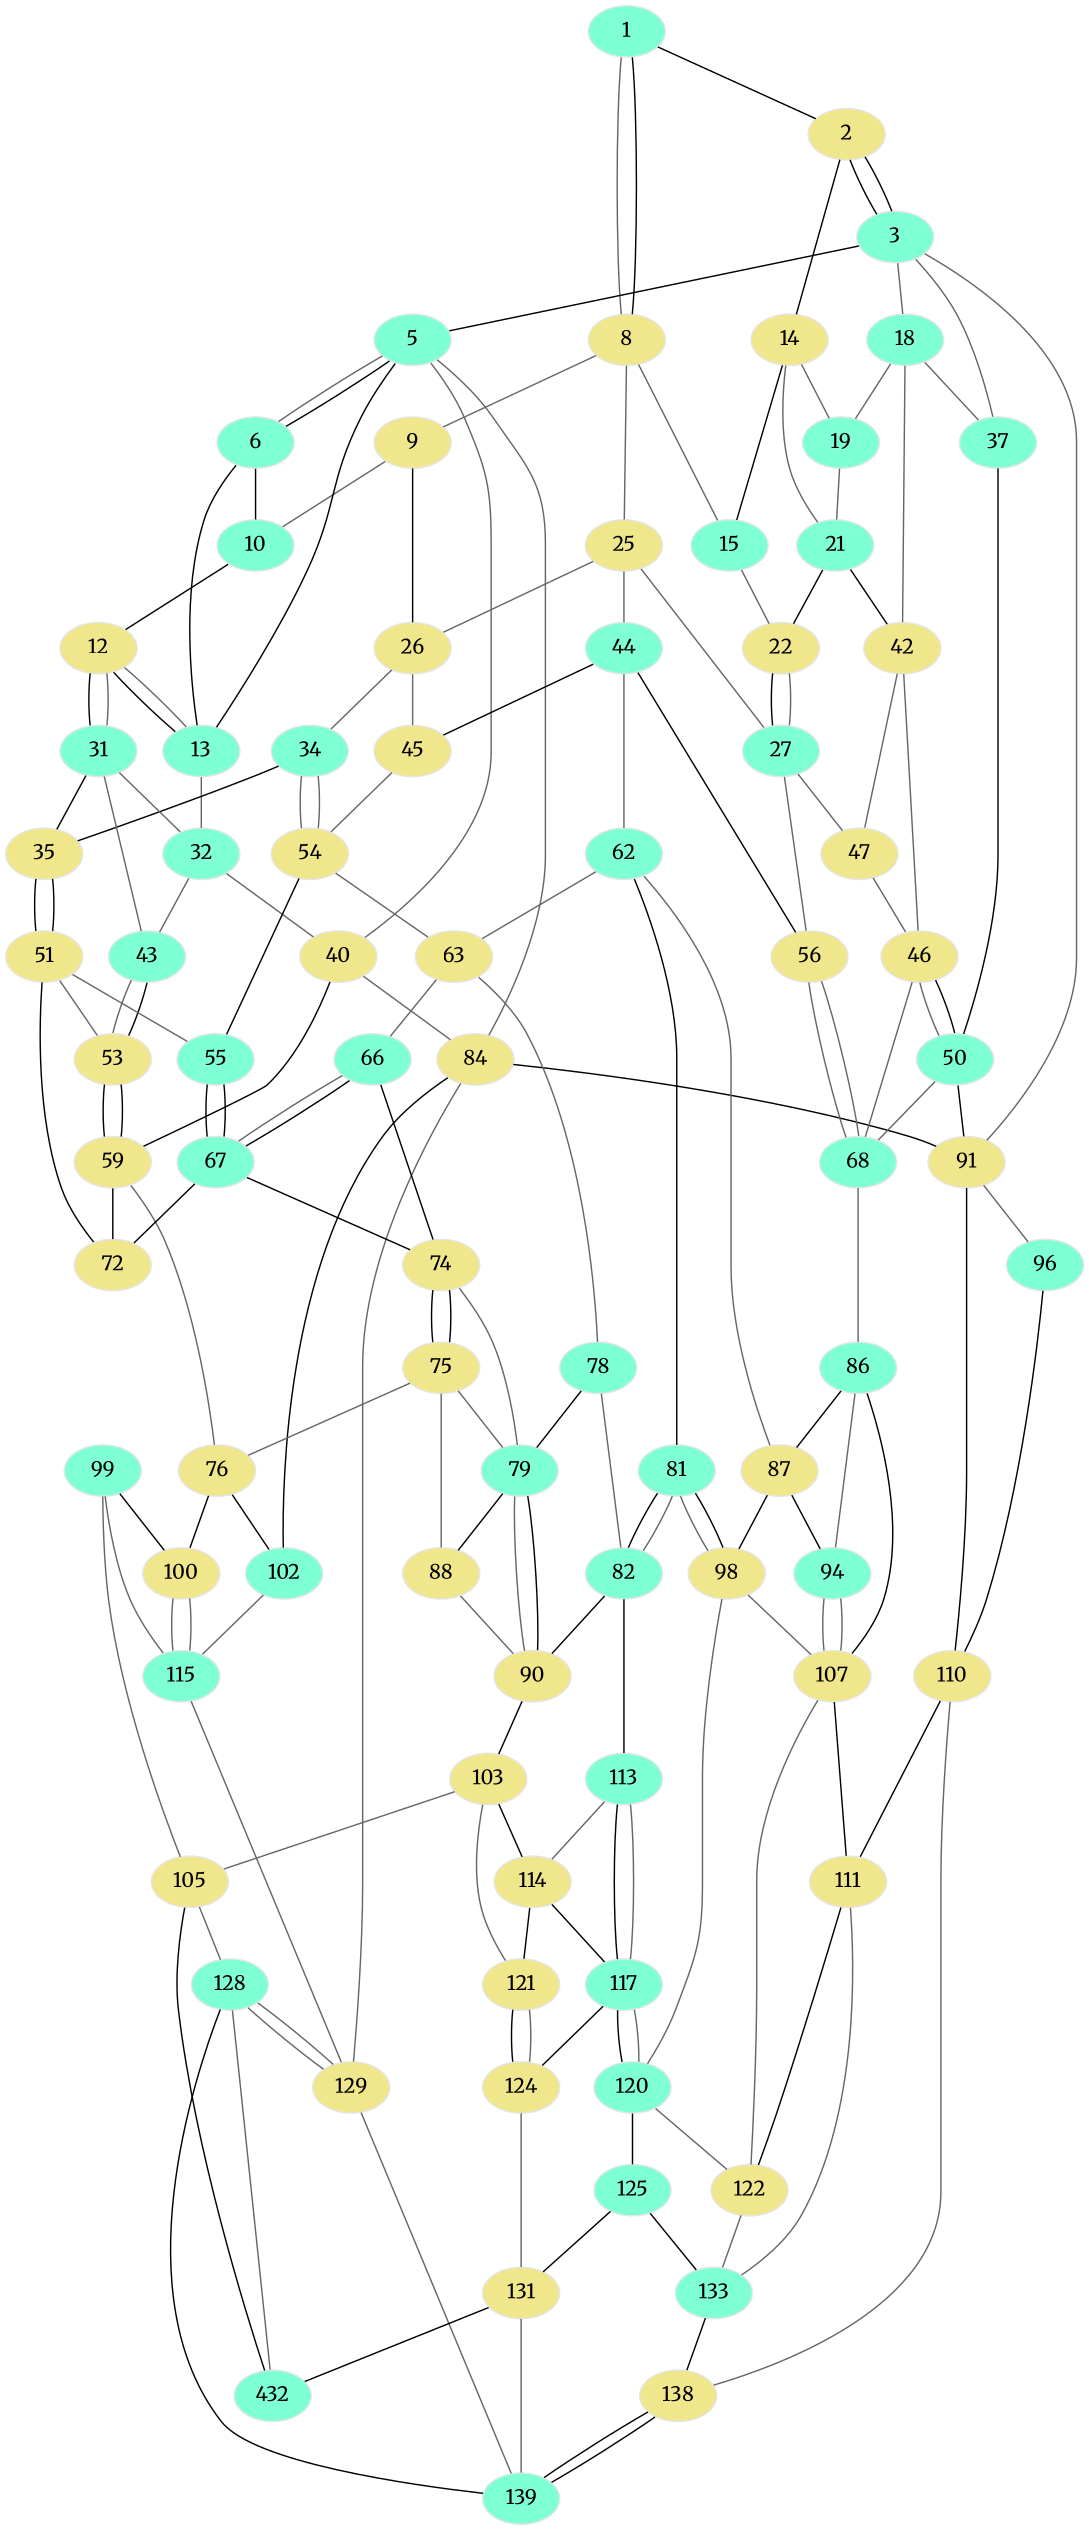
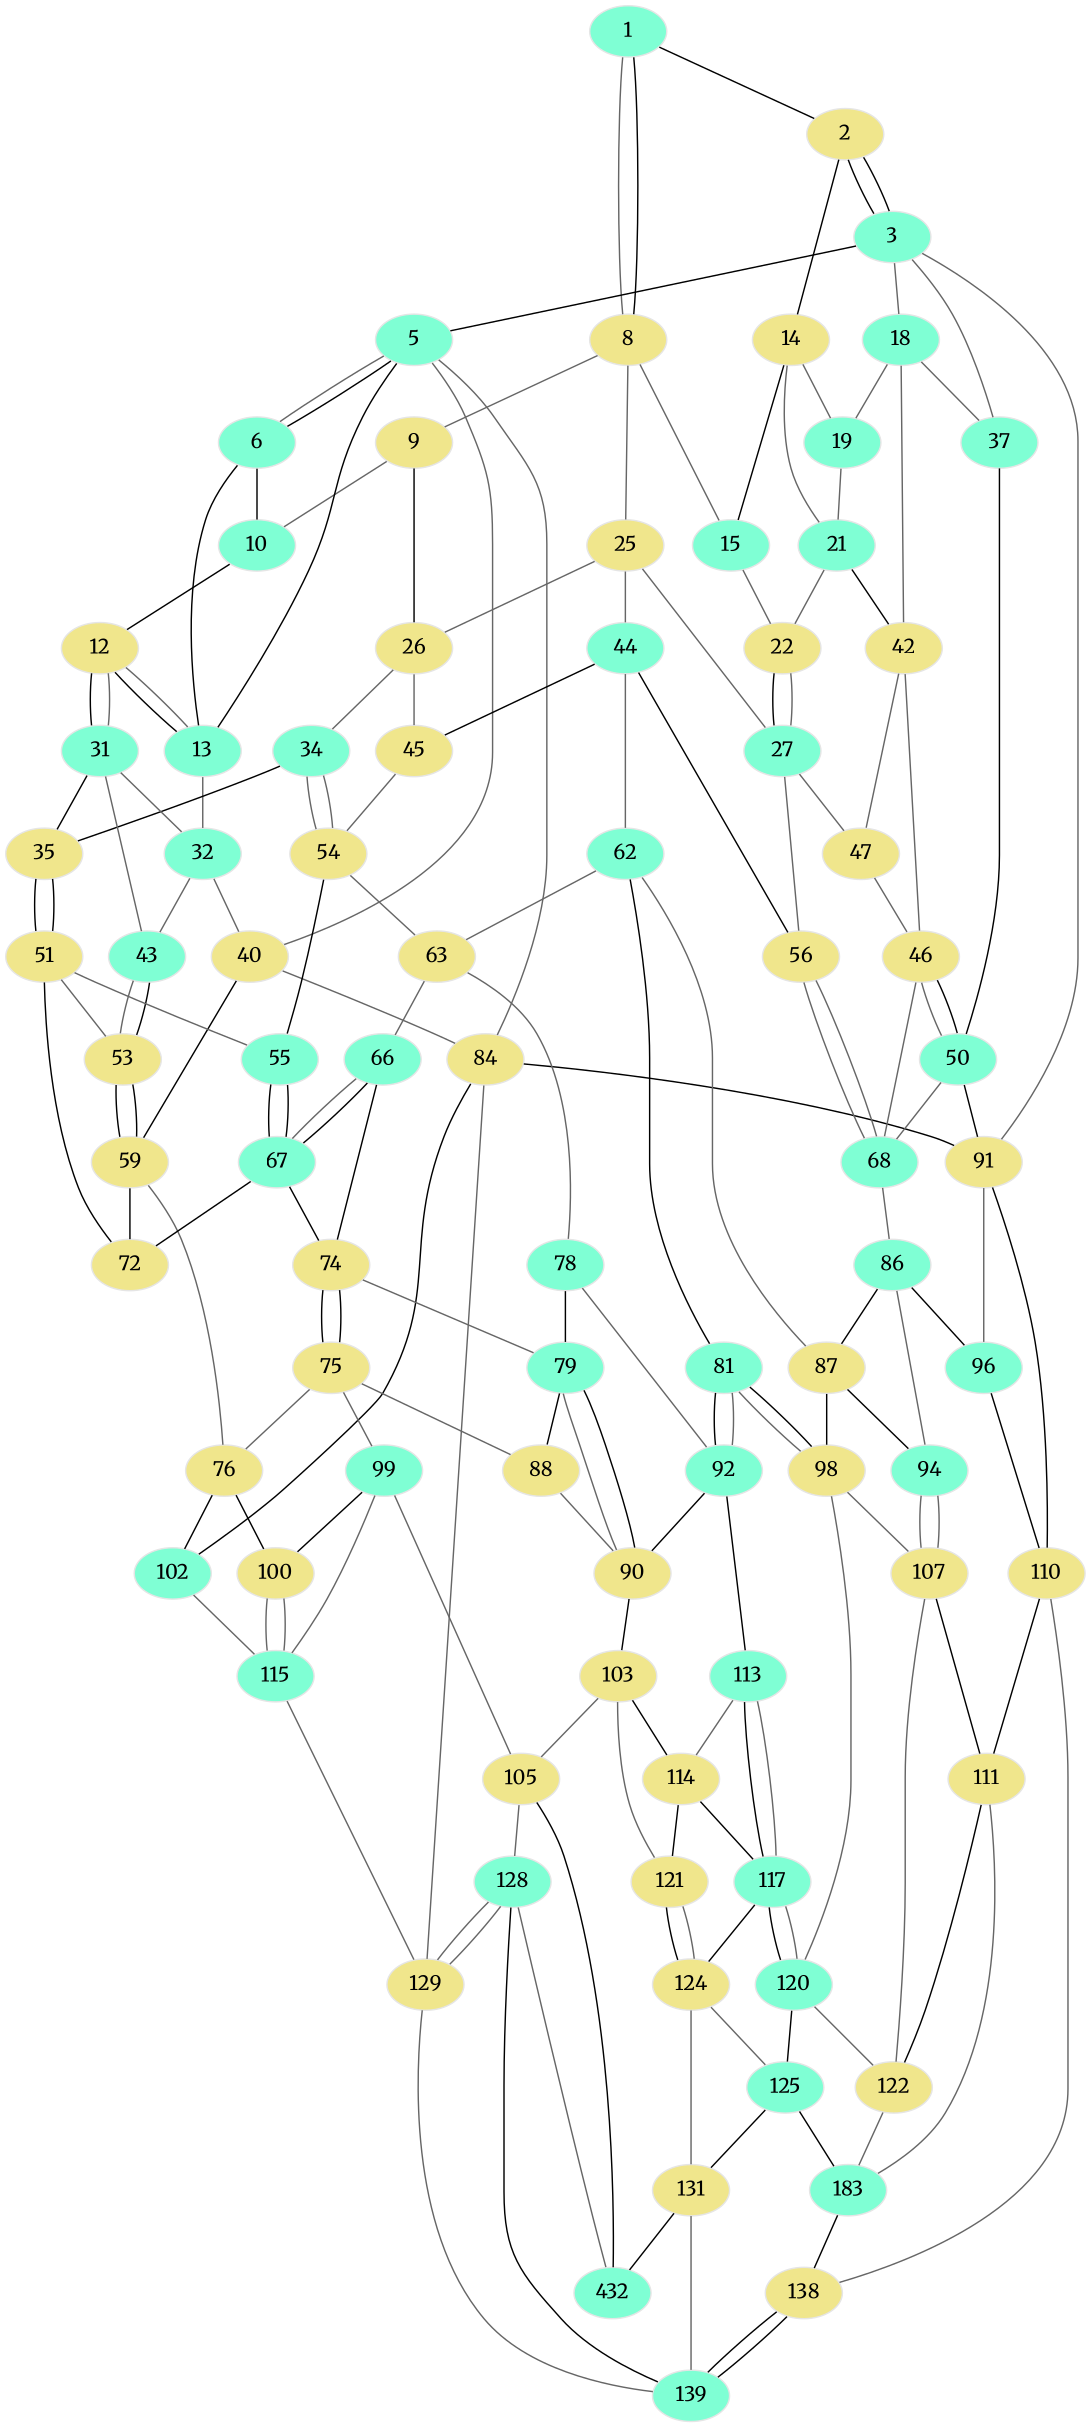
(808, 597) -> (810, 597)
(480, 1419) -> (353, 1411)
(892, 1527) -> (938, 1316)
(624, 1573) -> (724, 1471)
none -> (738, 2036)
(714, 2293) -> (848, 2190)
